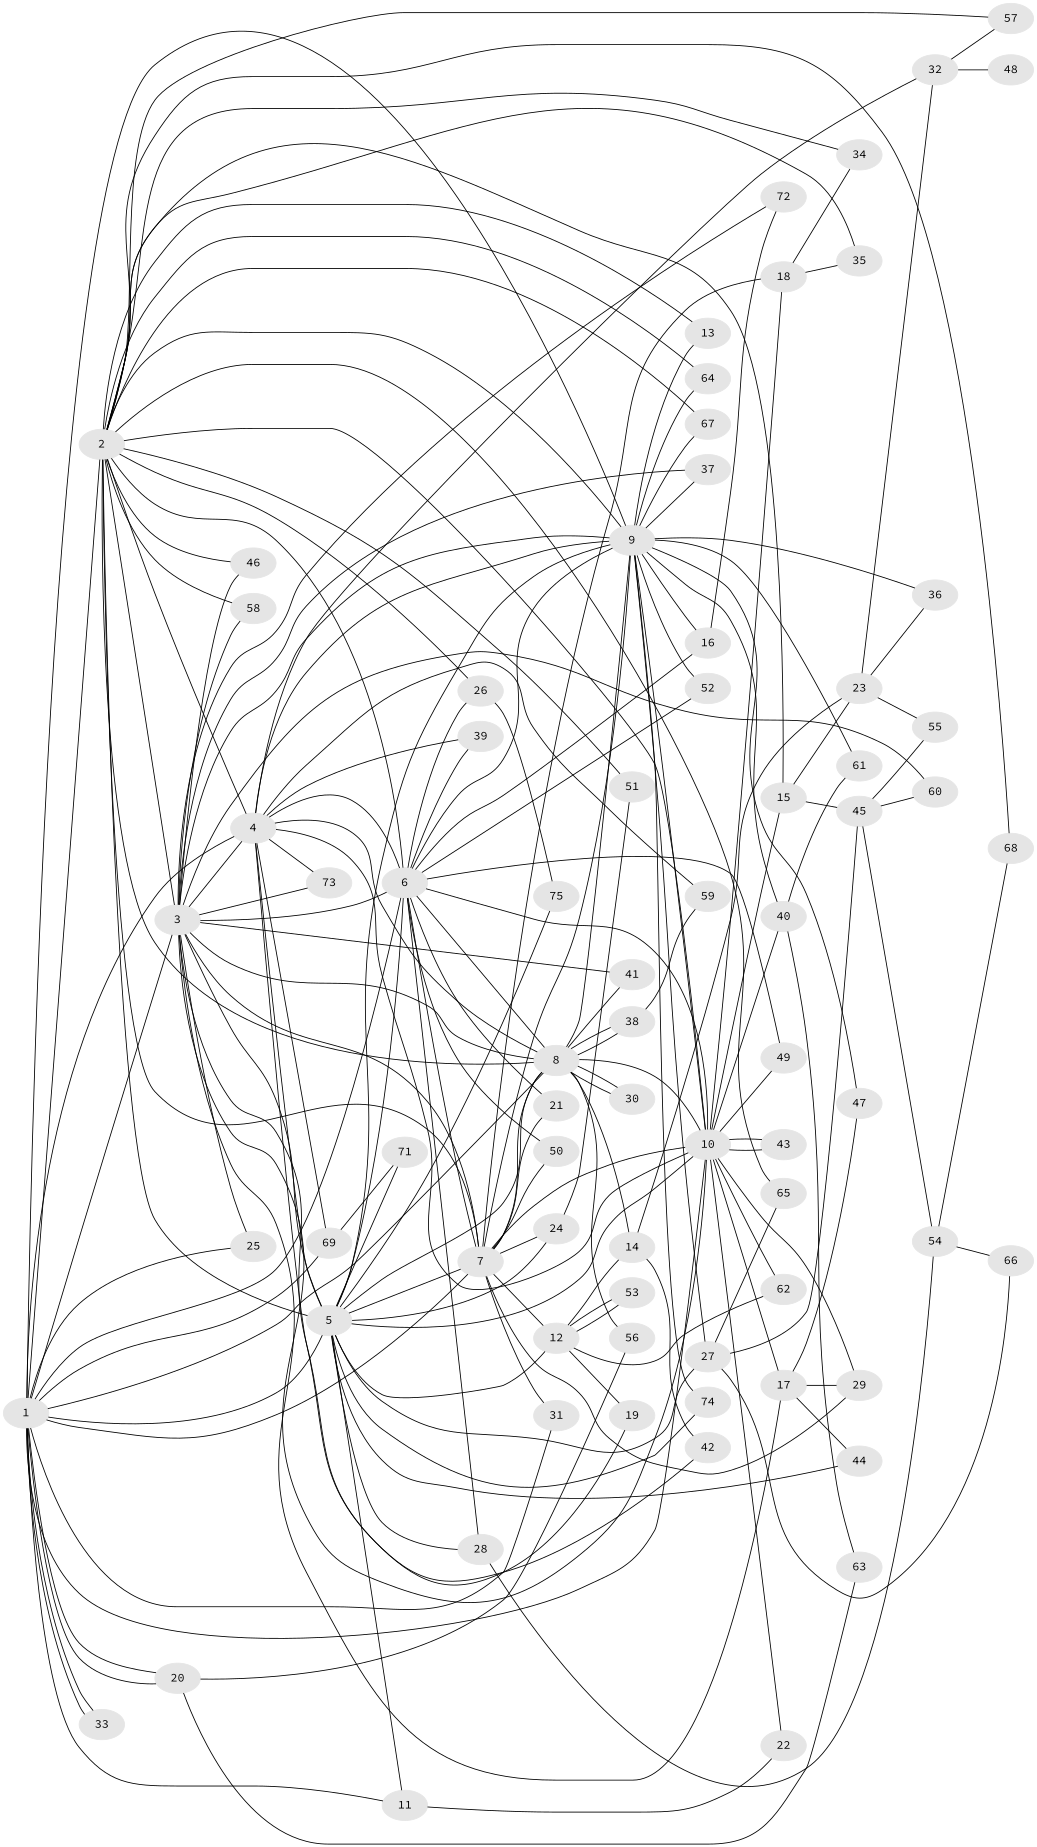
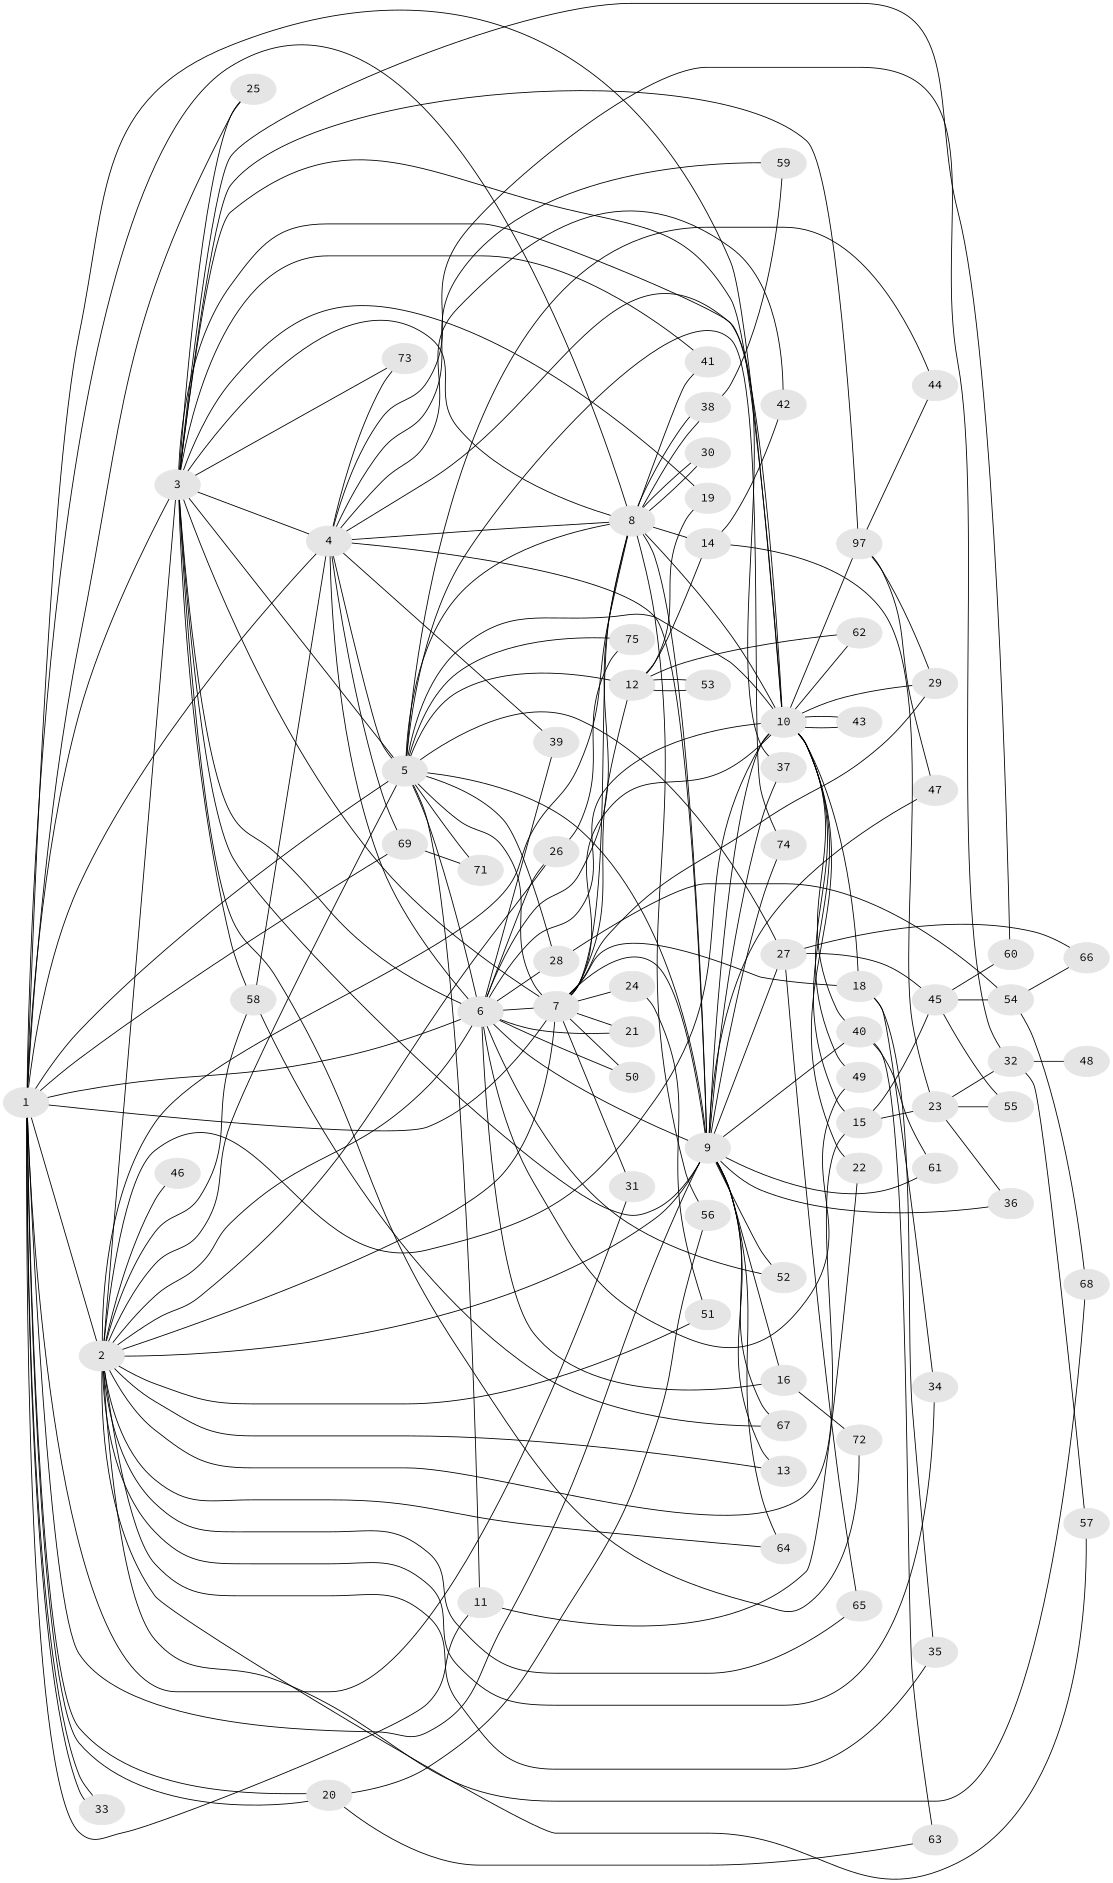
(379, 268) -> (452, 1300)
(172, 638) -> (291, 771)
(203, 695) -> none
(459, 1303) -> none
(784, 1385) -> (859, 544)
